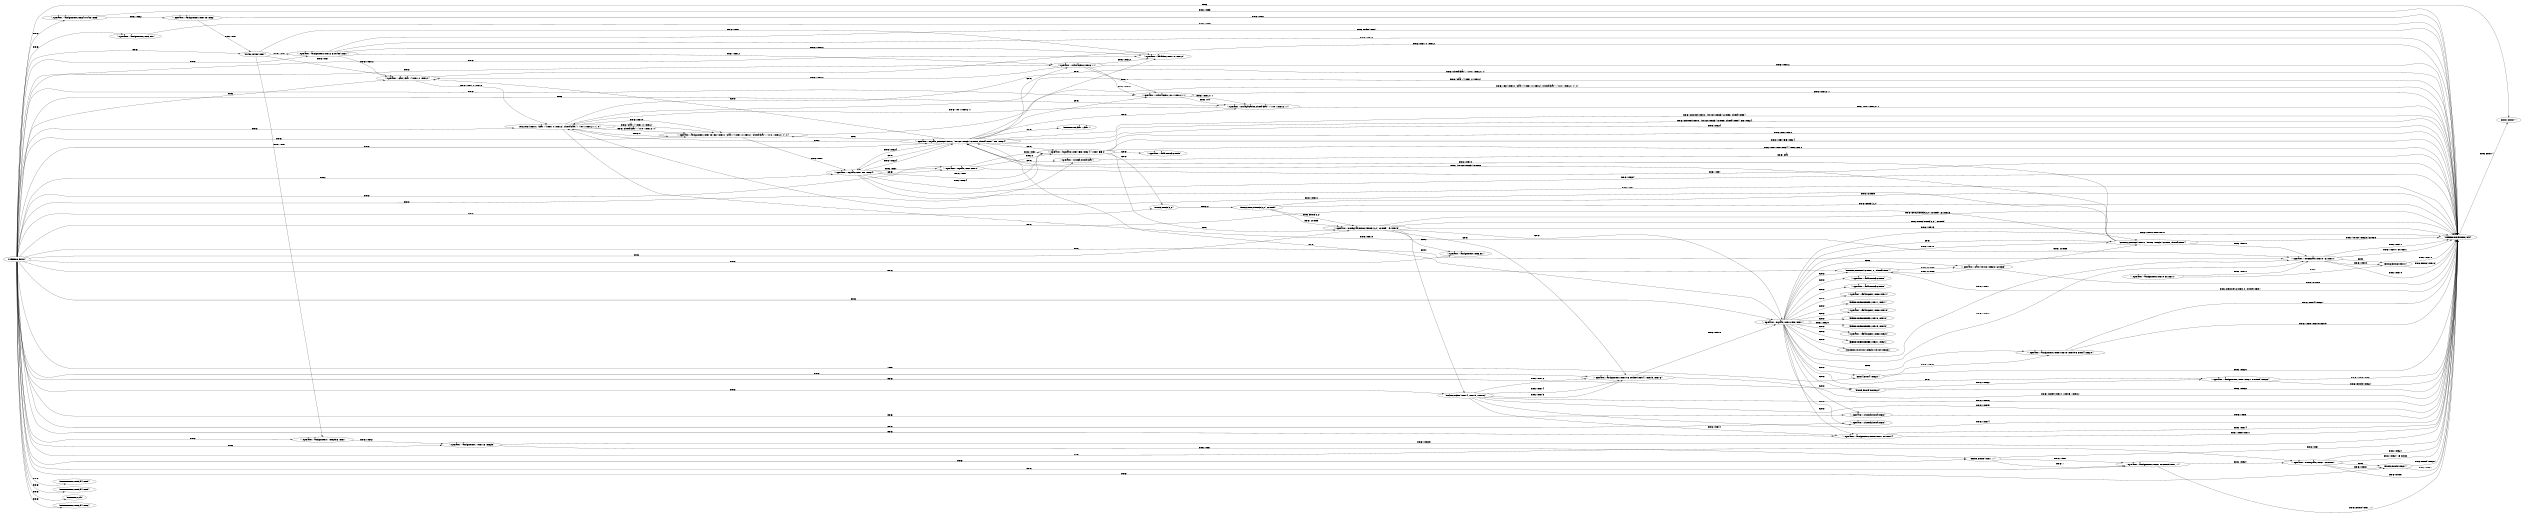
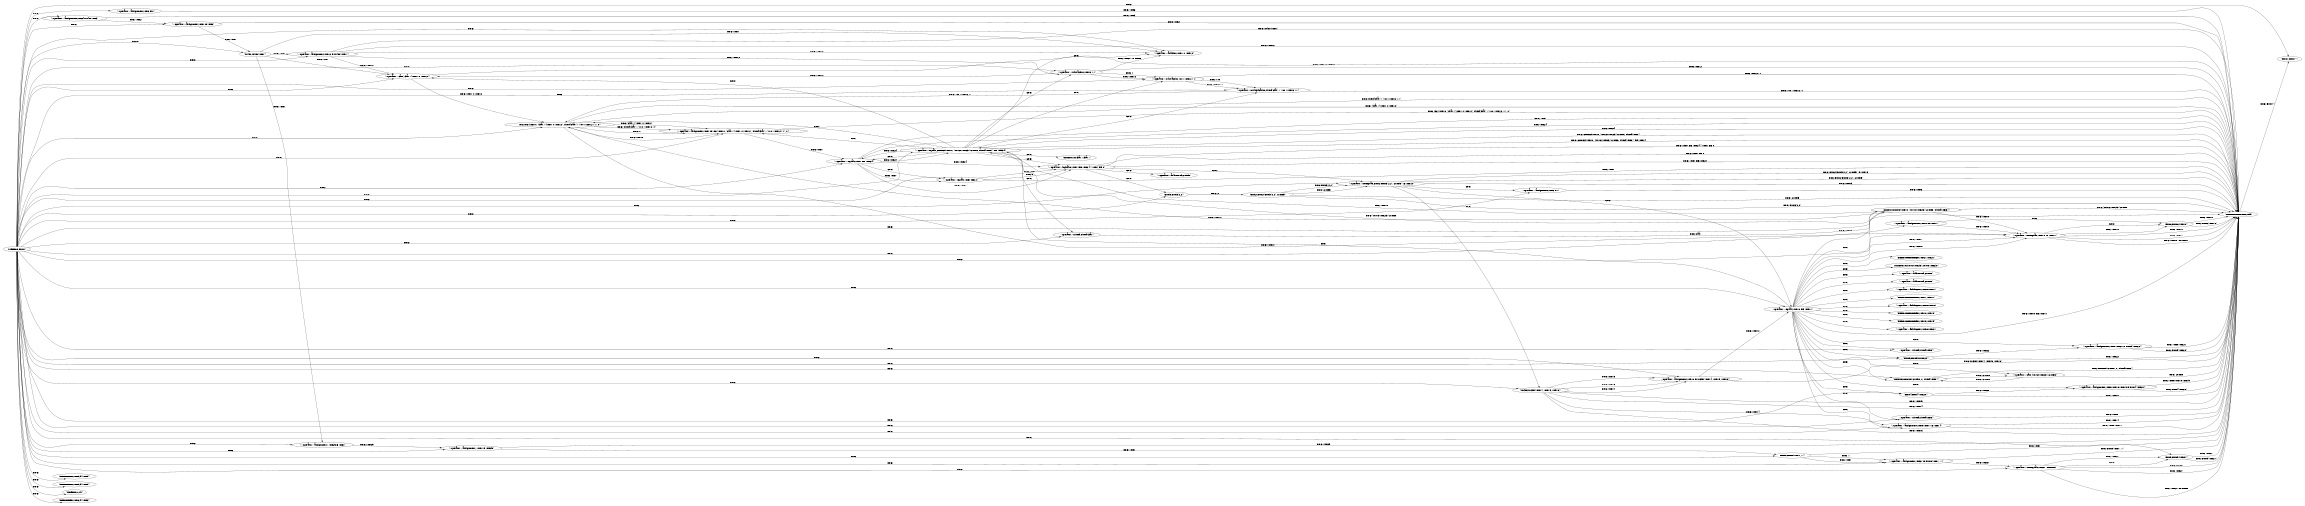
none -> (30, 39)
(136, 50) -> (136, 42)
(1124, 60) -> (1129, 59)
none -> (1904, 191)
none -> (966, 254)
(2068, 255) -> none
(1524, 269) -> none
(1822, 323) -> (1846, 314)
(891, 368) -> (891, 420)
(367, 440) -> (367, 445)
